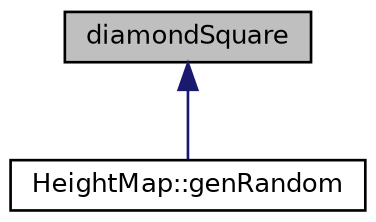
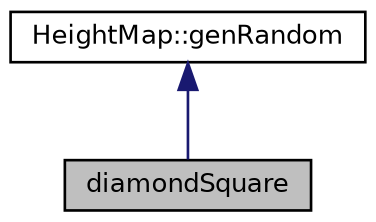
(188, 125) -> (188, 125)
